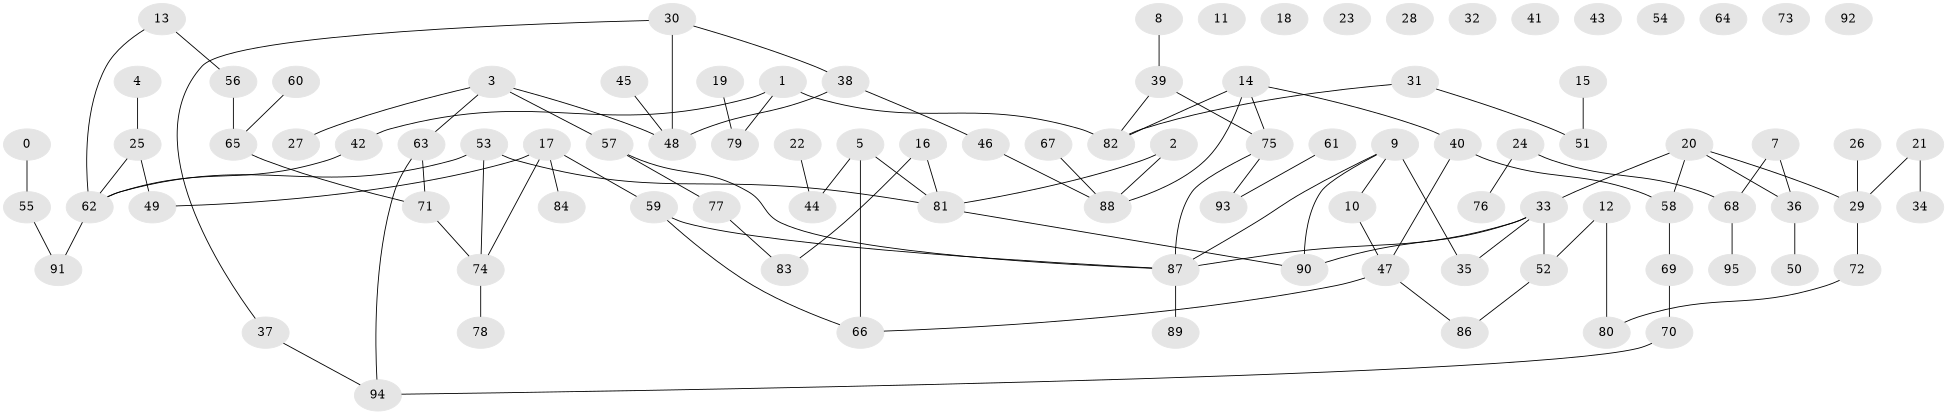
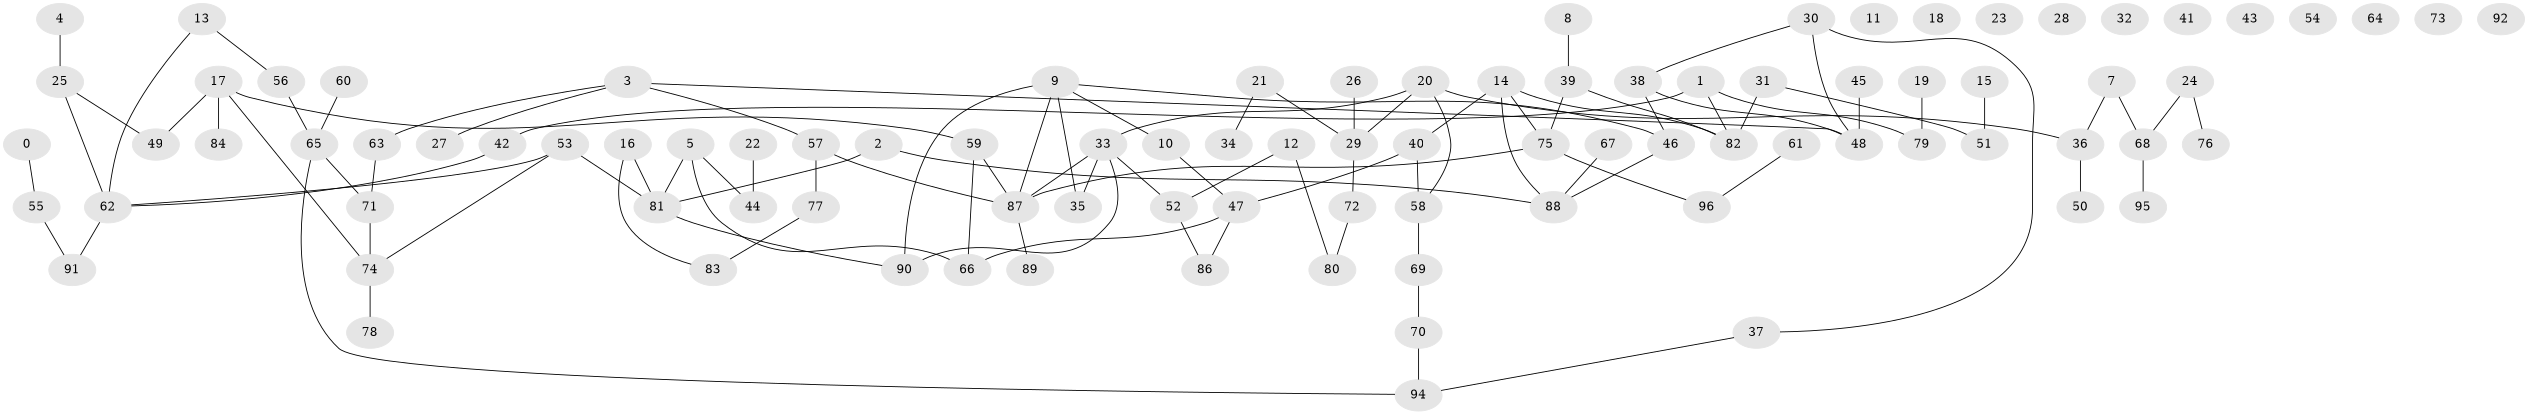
none -> (1324, 102)
(1224, 207) -> (1707, 207)
(380, 266) -> (767, 383)
